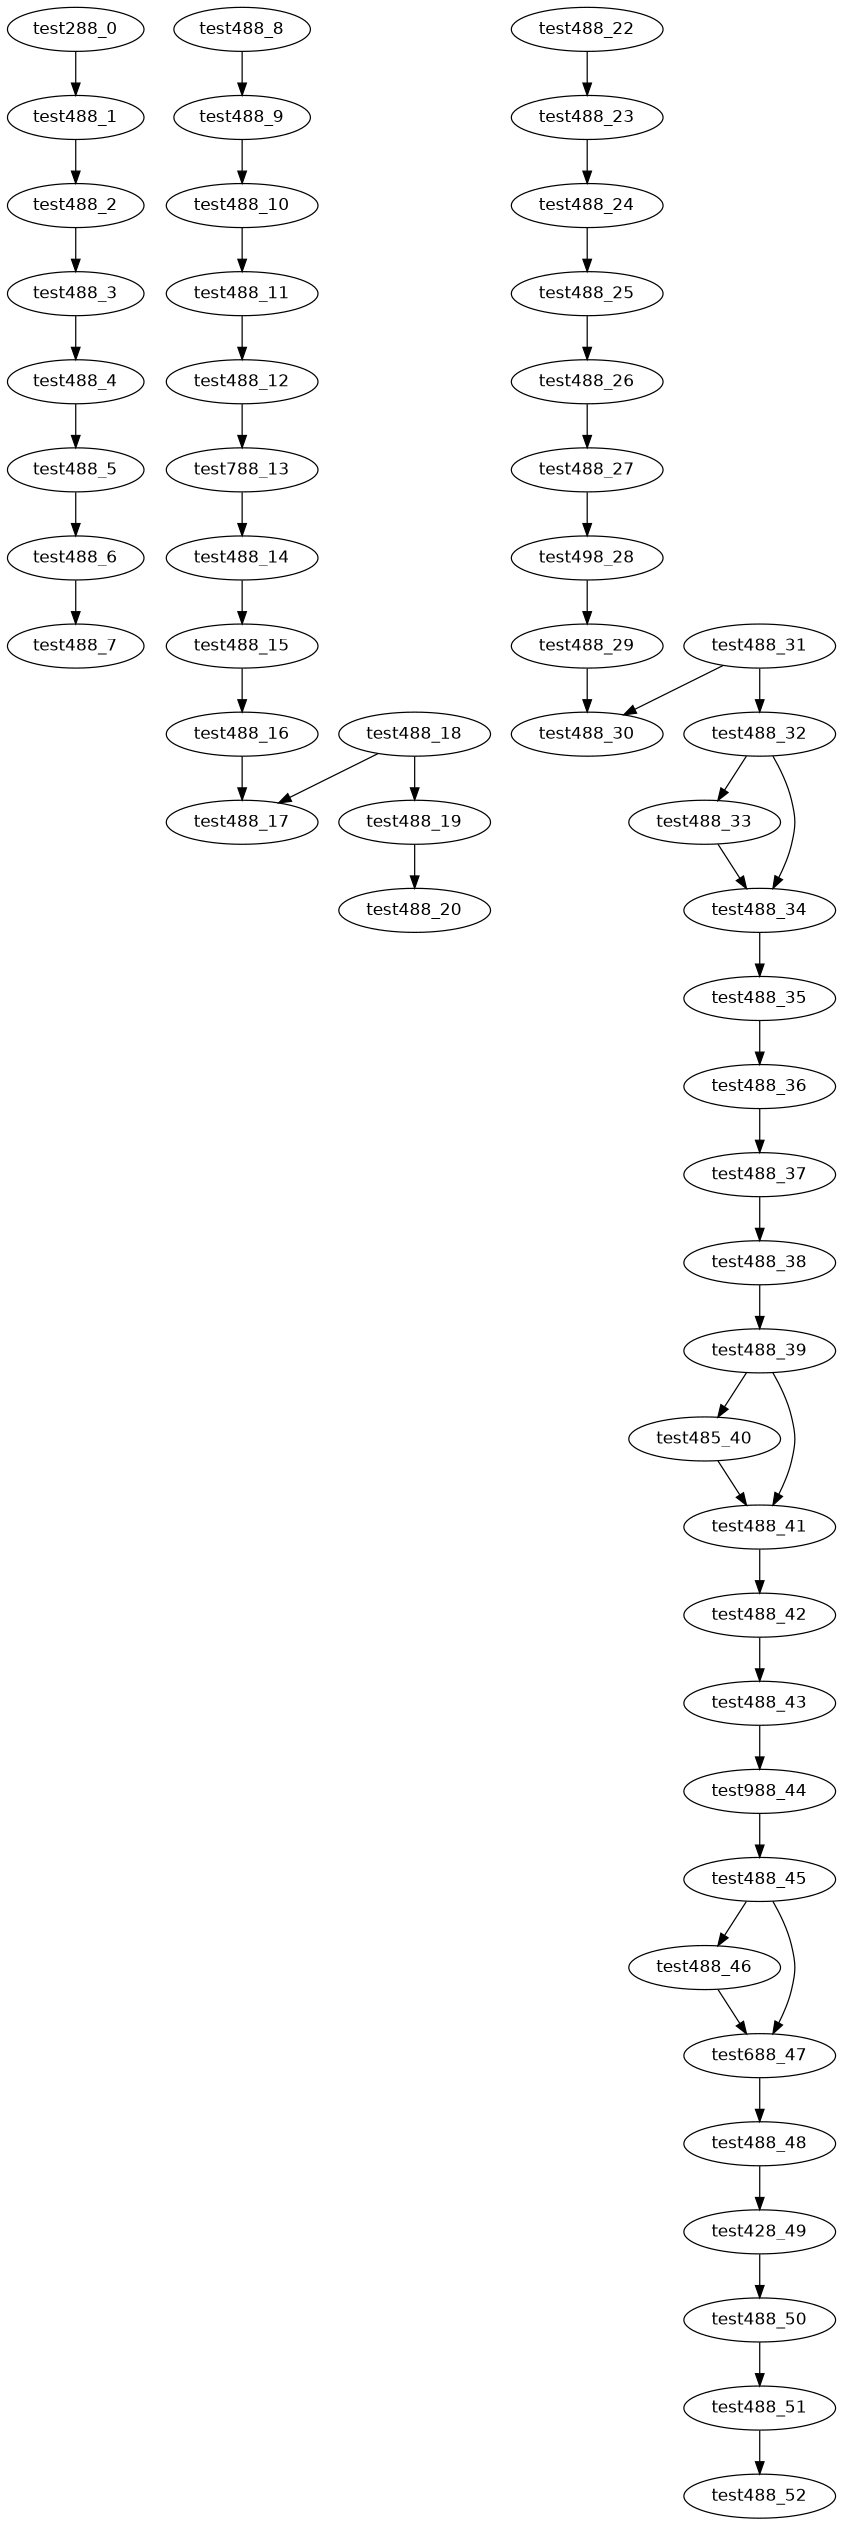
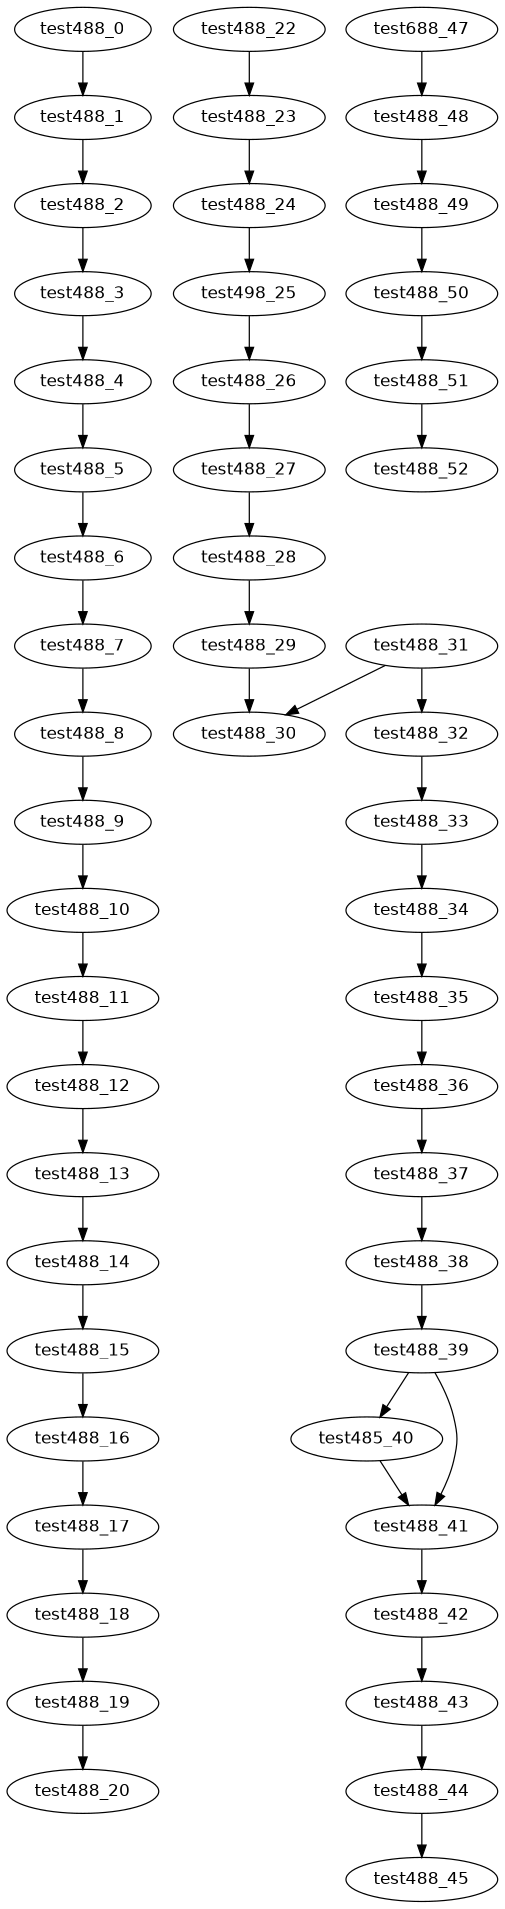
(76, 29) -> (83, 29)
(587, 294) -> (249, 294)
(242, 470) -> (83, 1175)
(587, 558) -> (249, 558)
none -> (83, 684)
(334, 775) -> (83, 1565)
(794, 816) -> none
(760, 1791) -> (422, 1791)
(794, 1961) -> none
(705, 1968) -> none
(760, 2232) -> (422, 206)
